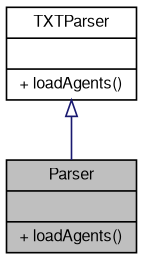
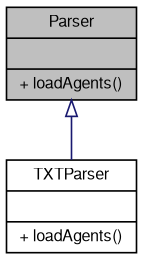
(72, 138) -> (72, 138)
